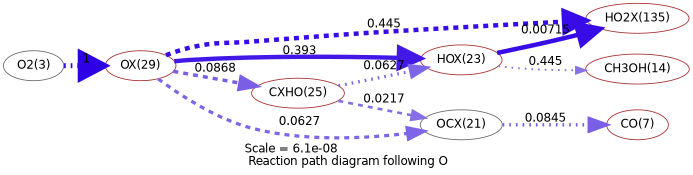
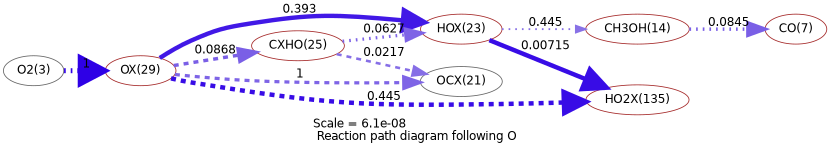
(298, 122) -> (298, 74)
(546, 125) -> (719, 29)
